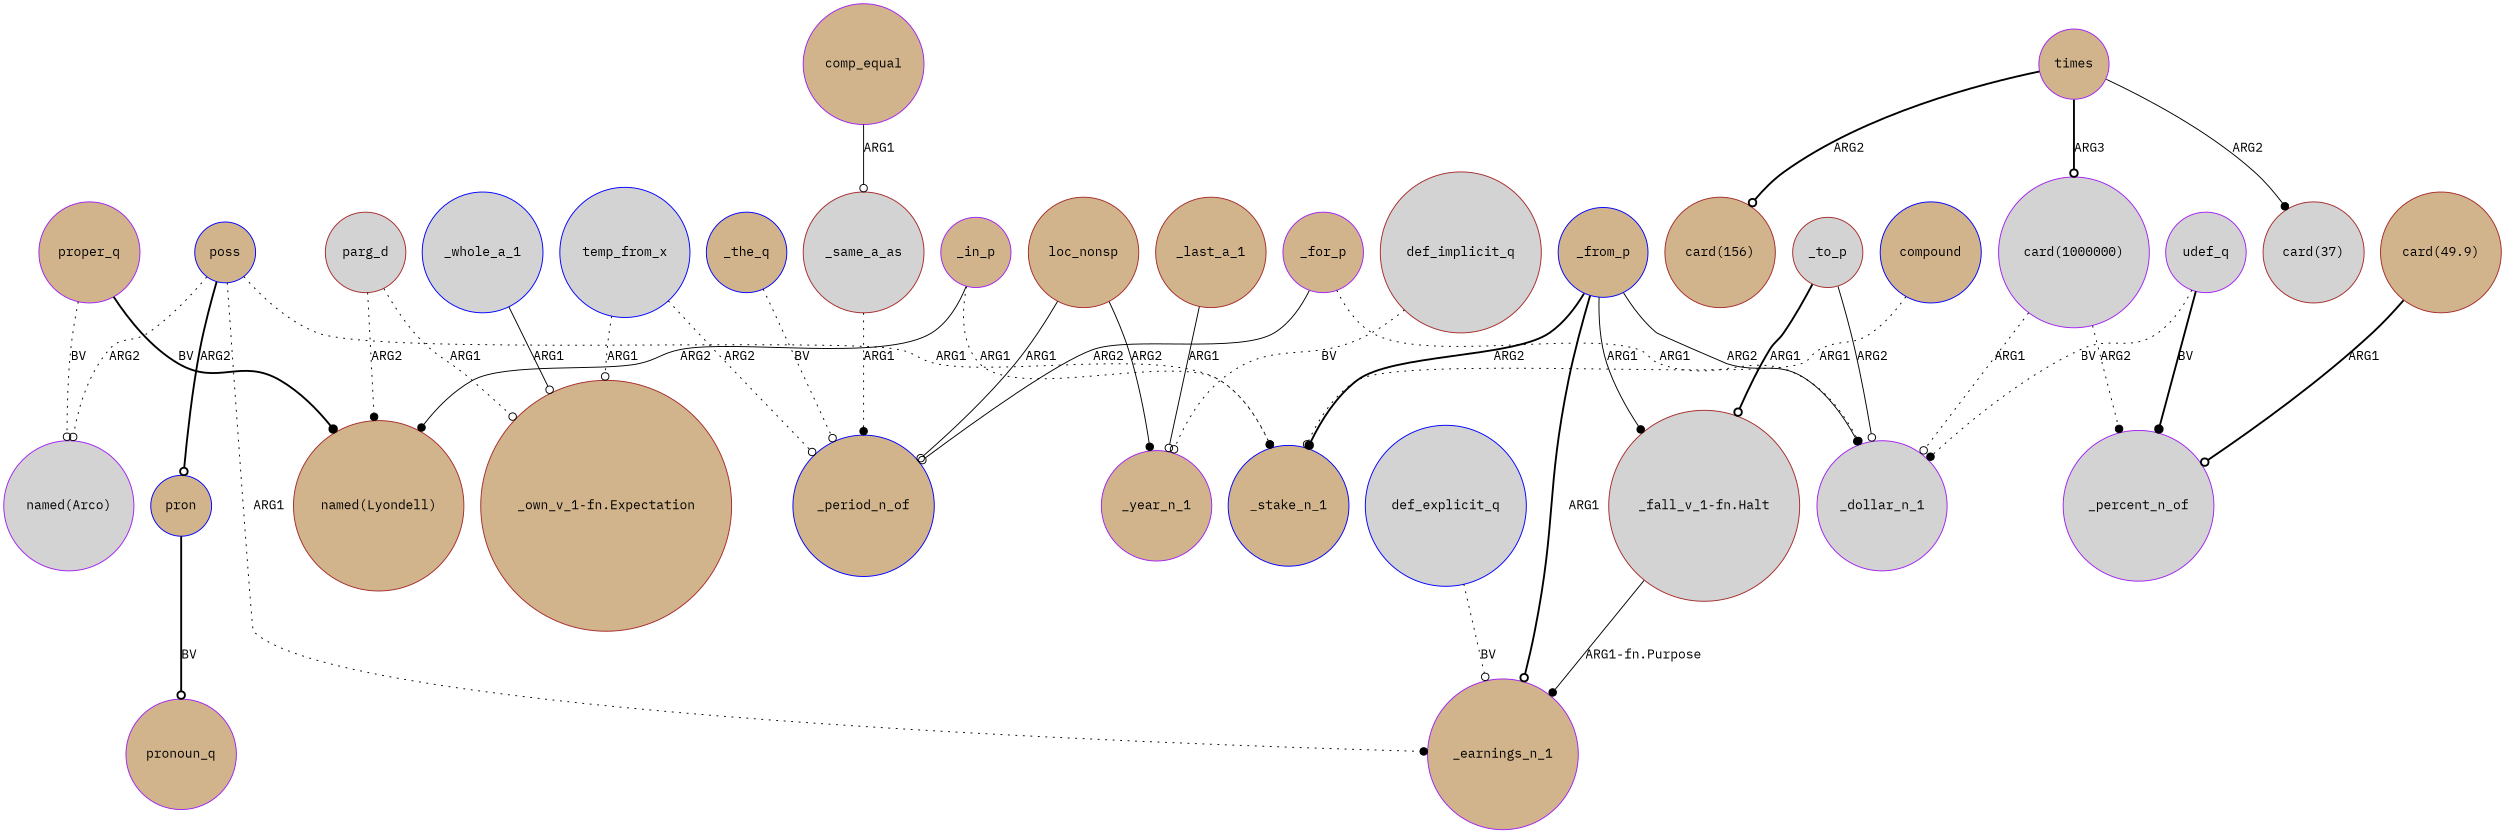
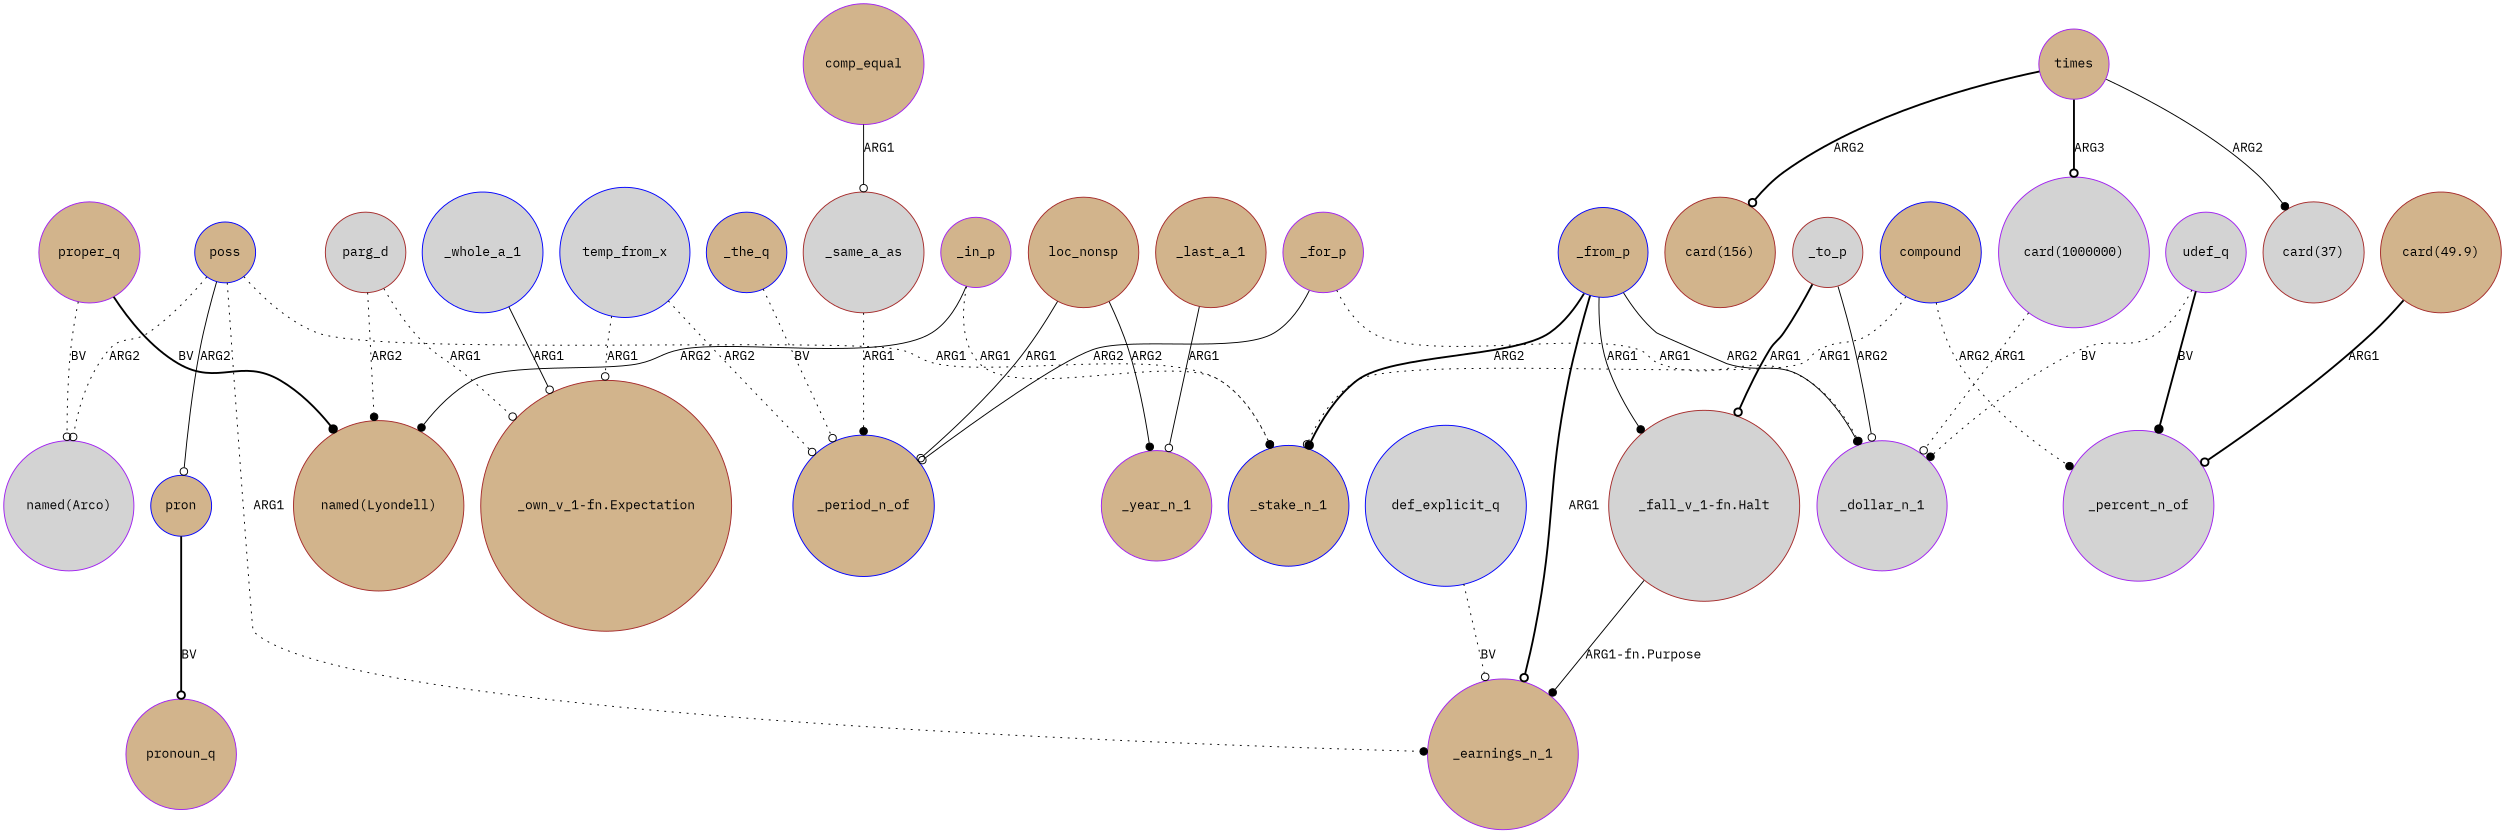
(1461, 252) -> none
(2105, 375) -> (1984, 396)
(195, 378) -> (195, 378)
